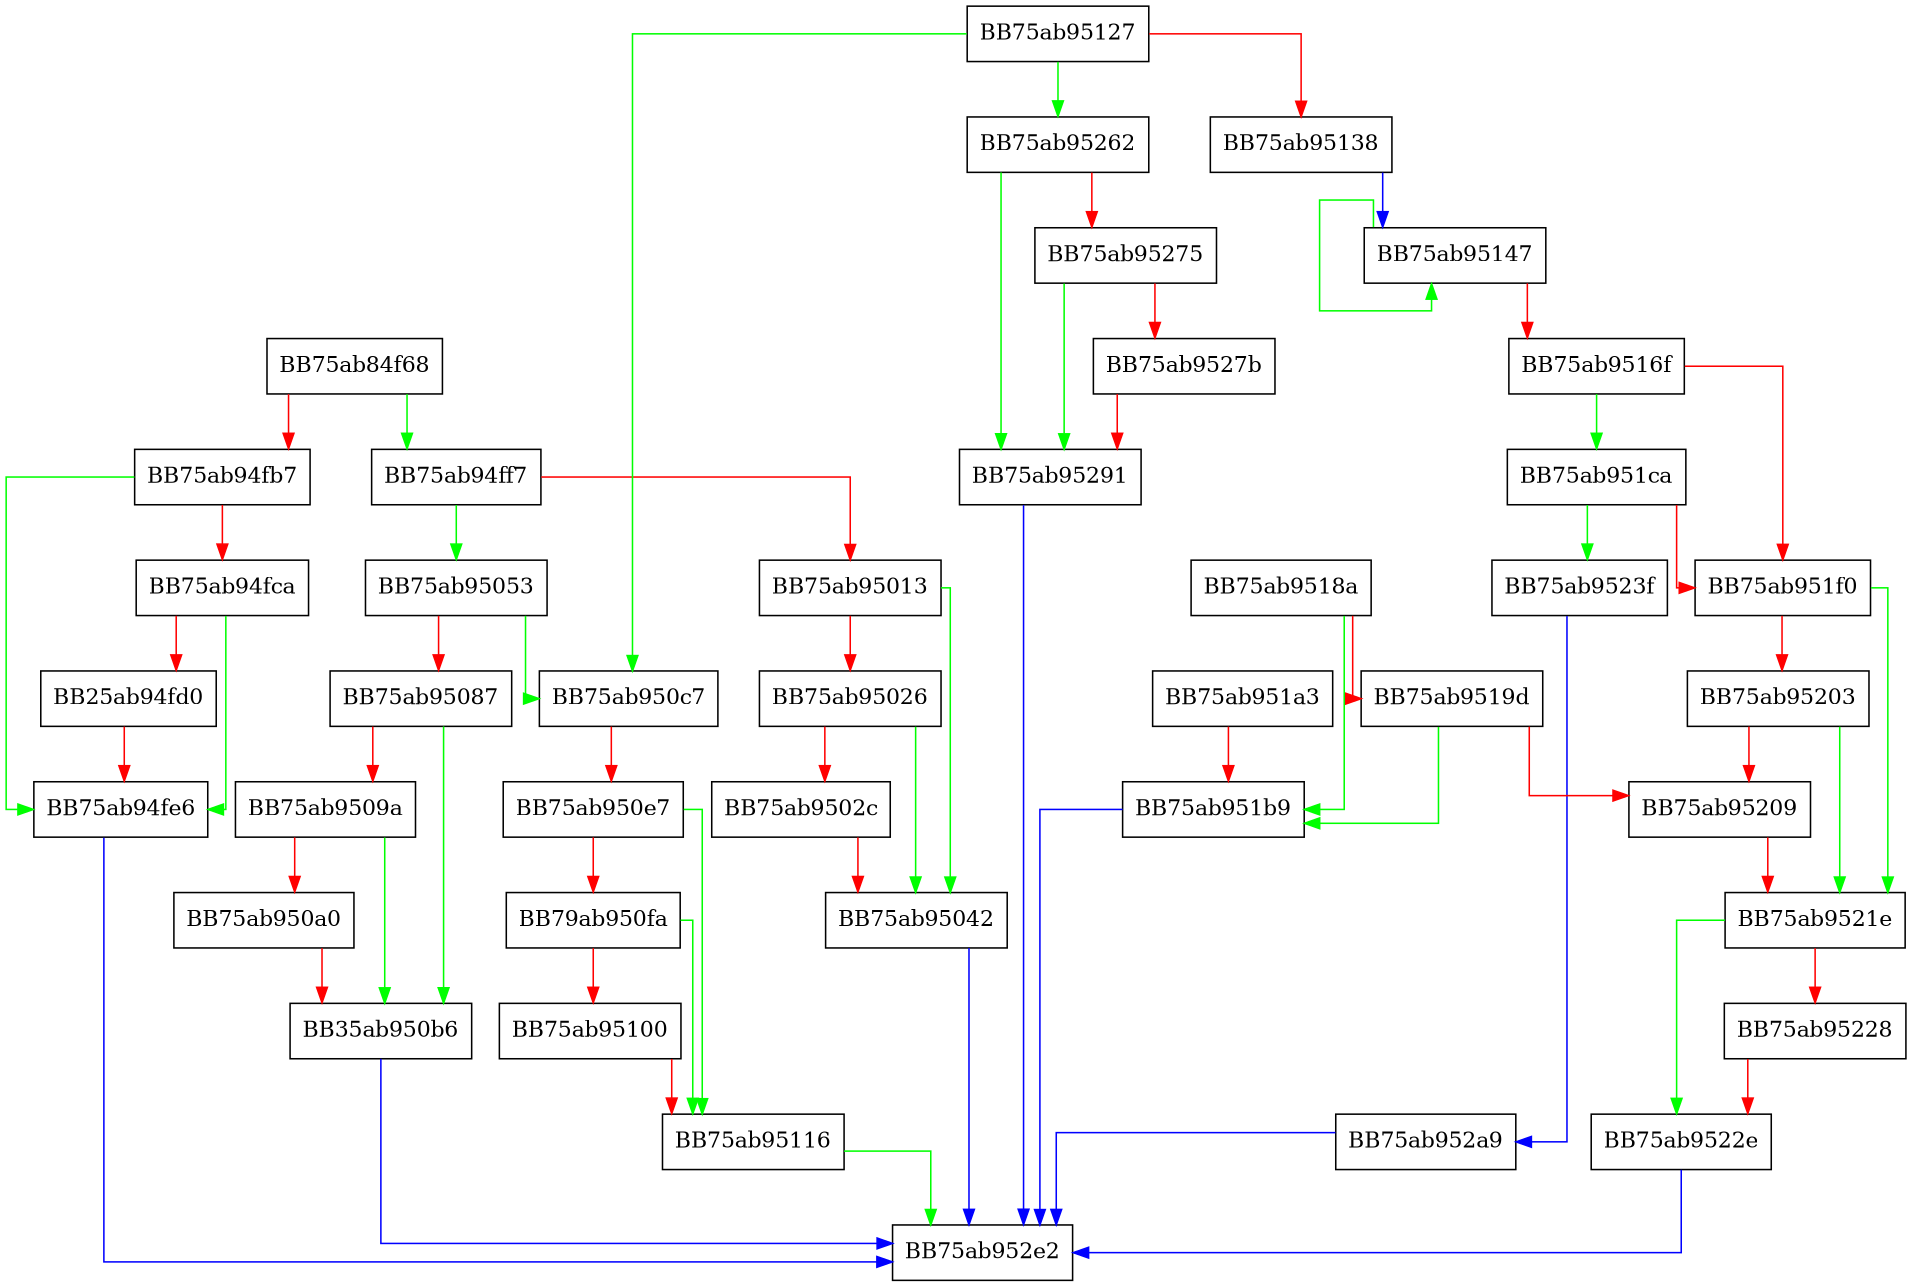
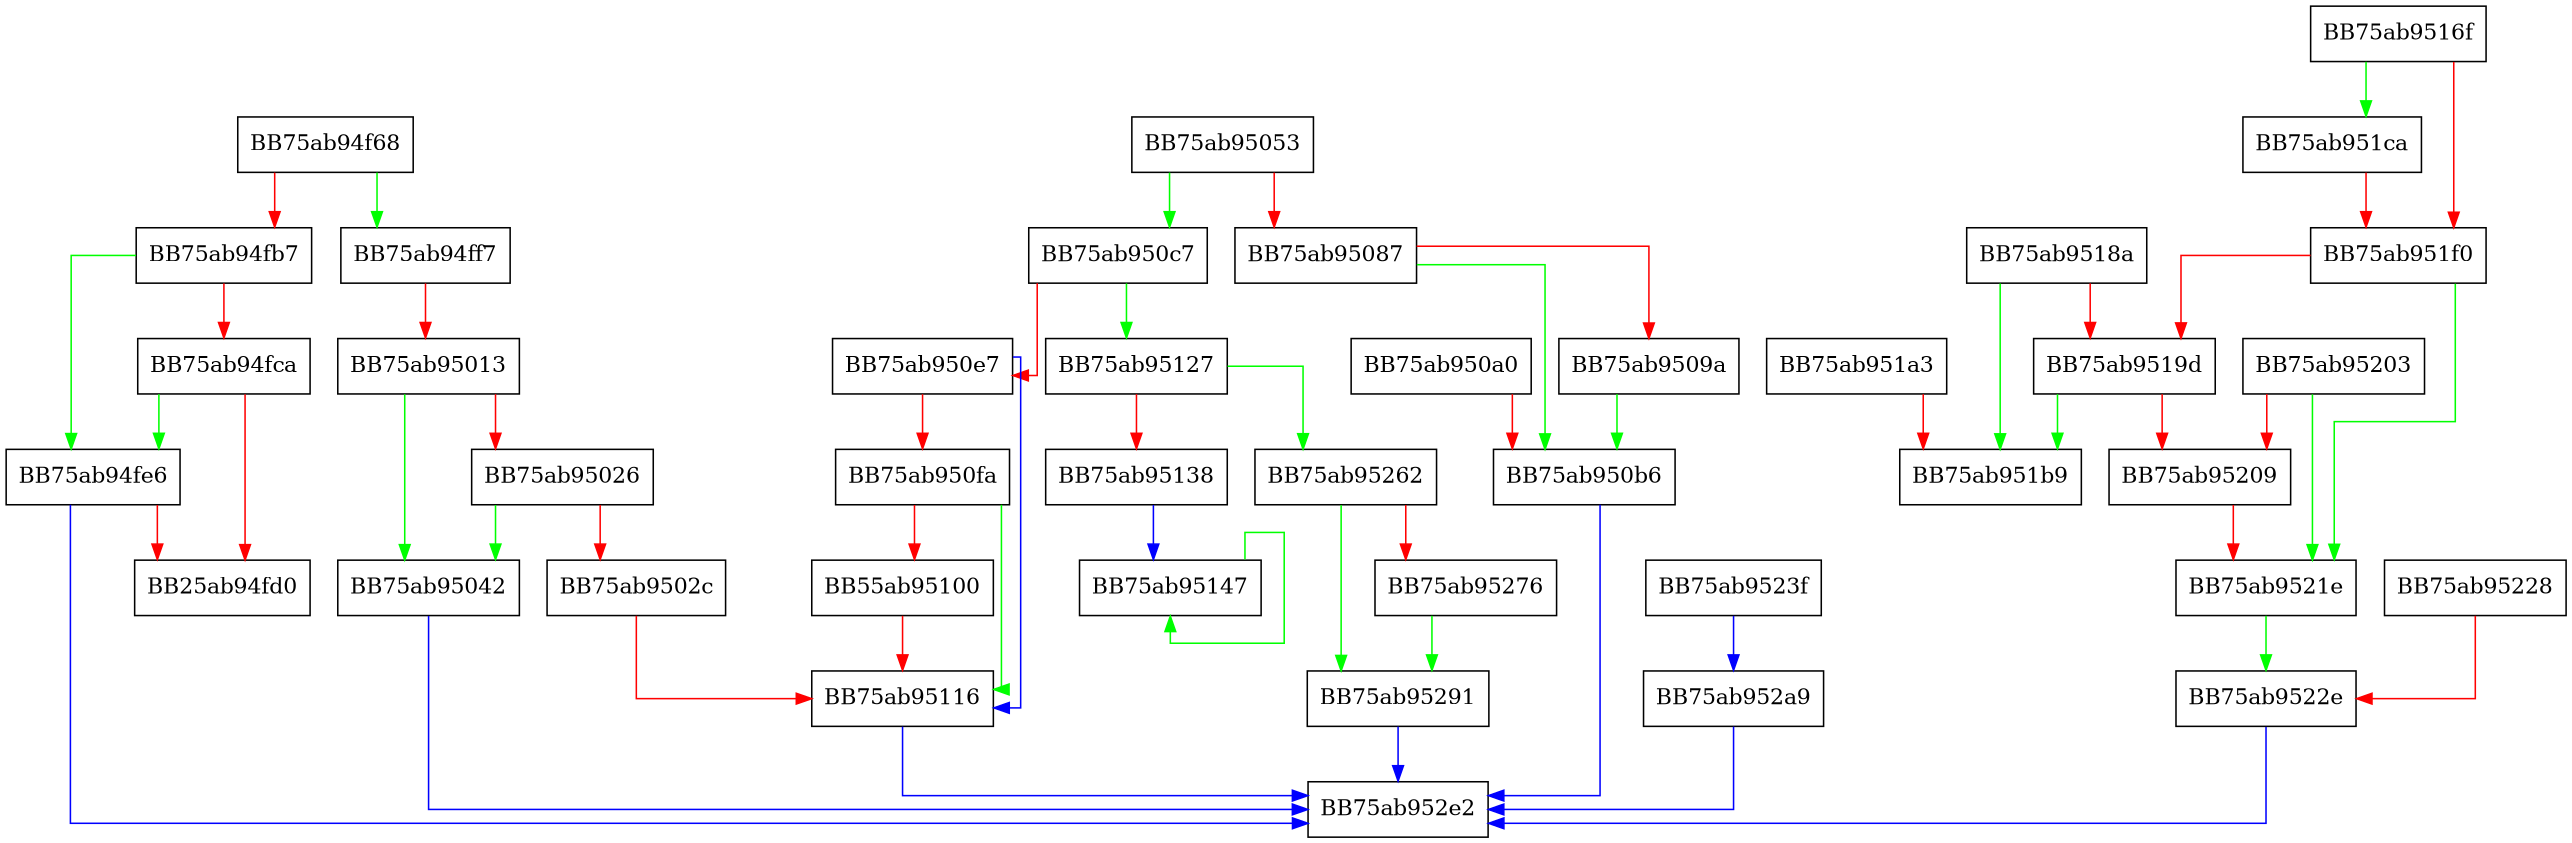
(632, 178) -> (1126, 303)
(1126, 255) -> (1466, 588)
(1527, 303) -> none
(355, 366) -> (325, 145)
(1184, 366) -> none
(456, 525) -> none
(1587, 525) -> none
(1782, 635) -> (2212, 255)
(124, 746) -> (157, 525)
(295, 857) -> none
(858, 857) -> (675, 699)
(593, 920) -> (923, 477)
(702, 945) -> (1021, 534)
(1040, 968) -> none
(1815, 968) -> none
(381, 1031) -> (1584, 477)
(590, 1031) -> (903, 588)
(917, 1151) -> (1063, 796)
